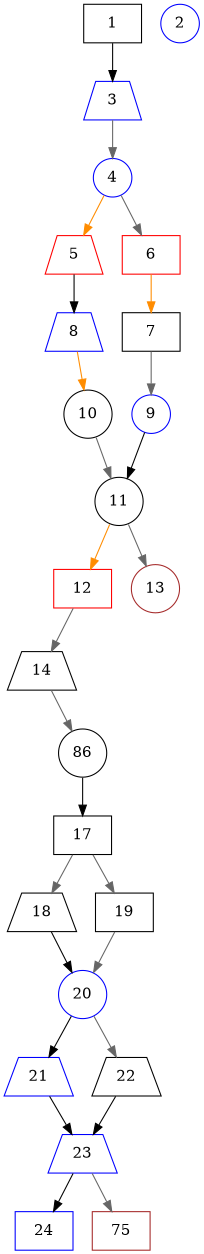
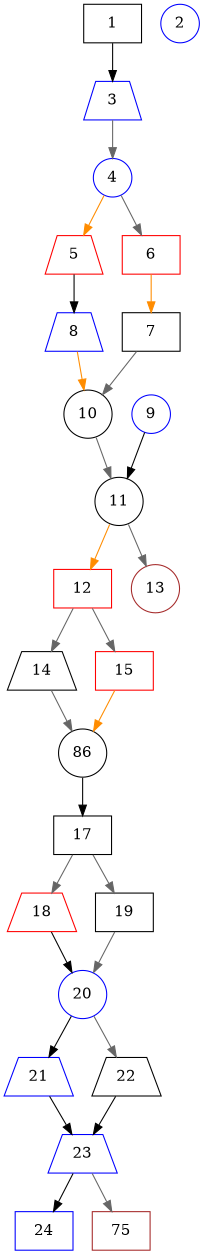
(151, 368) -> (123, 369)
none -> (124, 671)
(42, 912) -> (42, 912)
